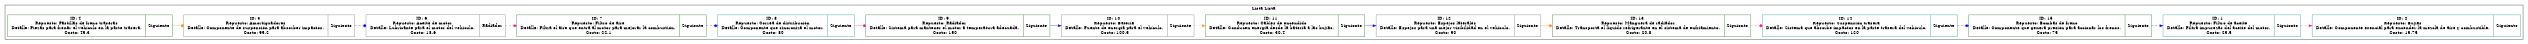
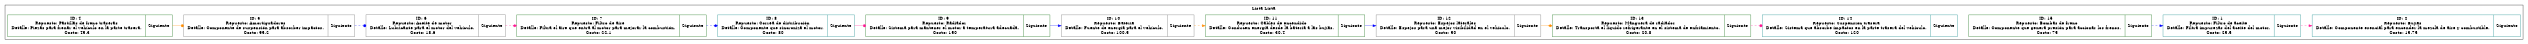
(492, 26) -> (492, 26)
(1961, 26) -> none
